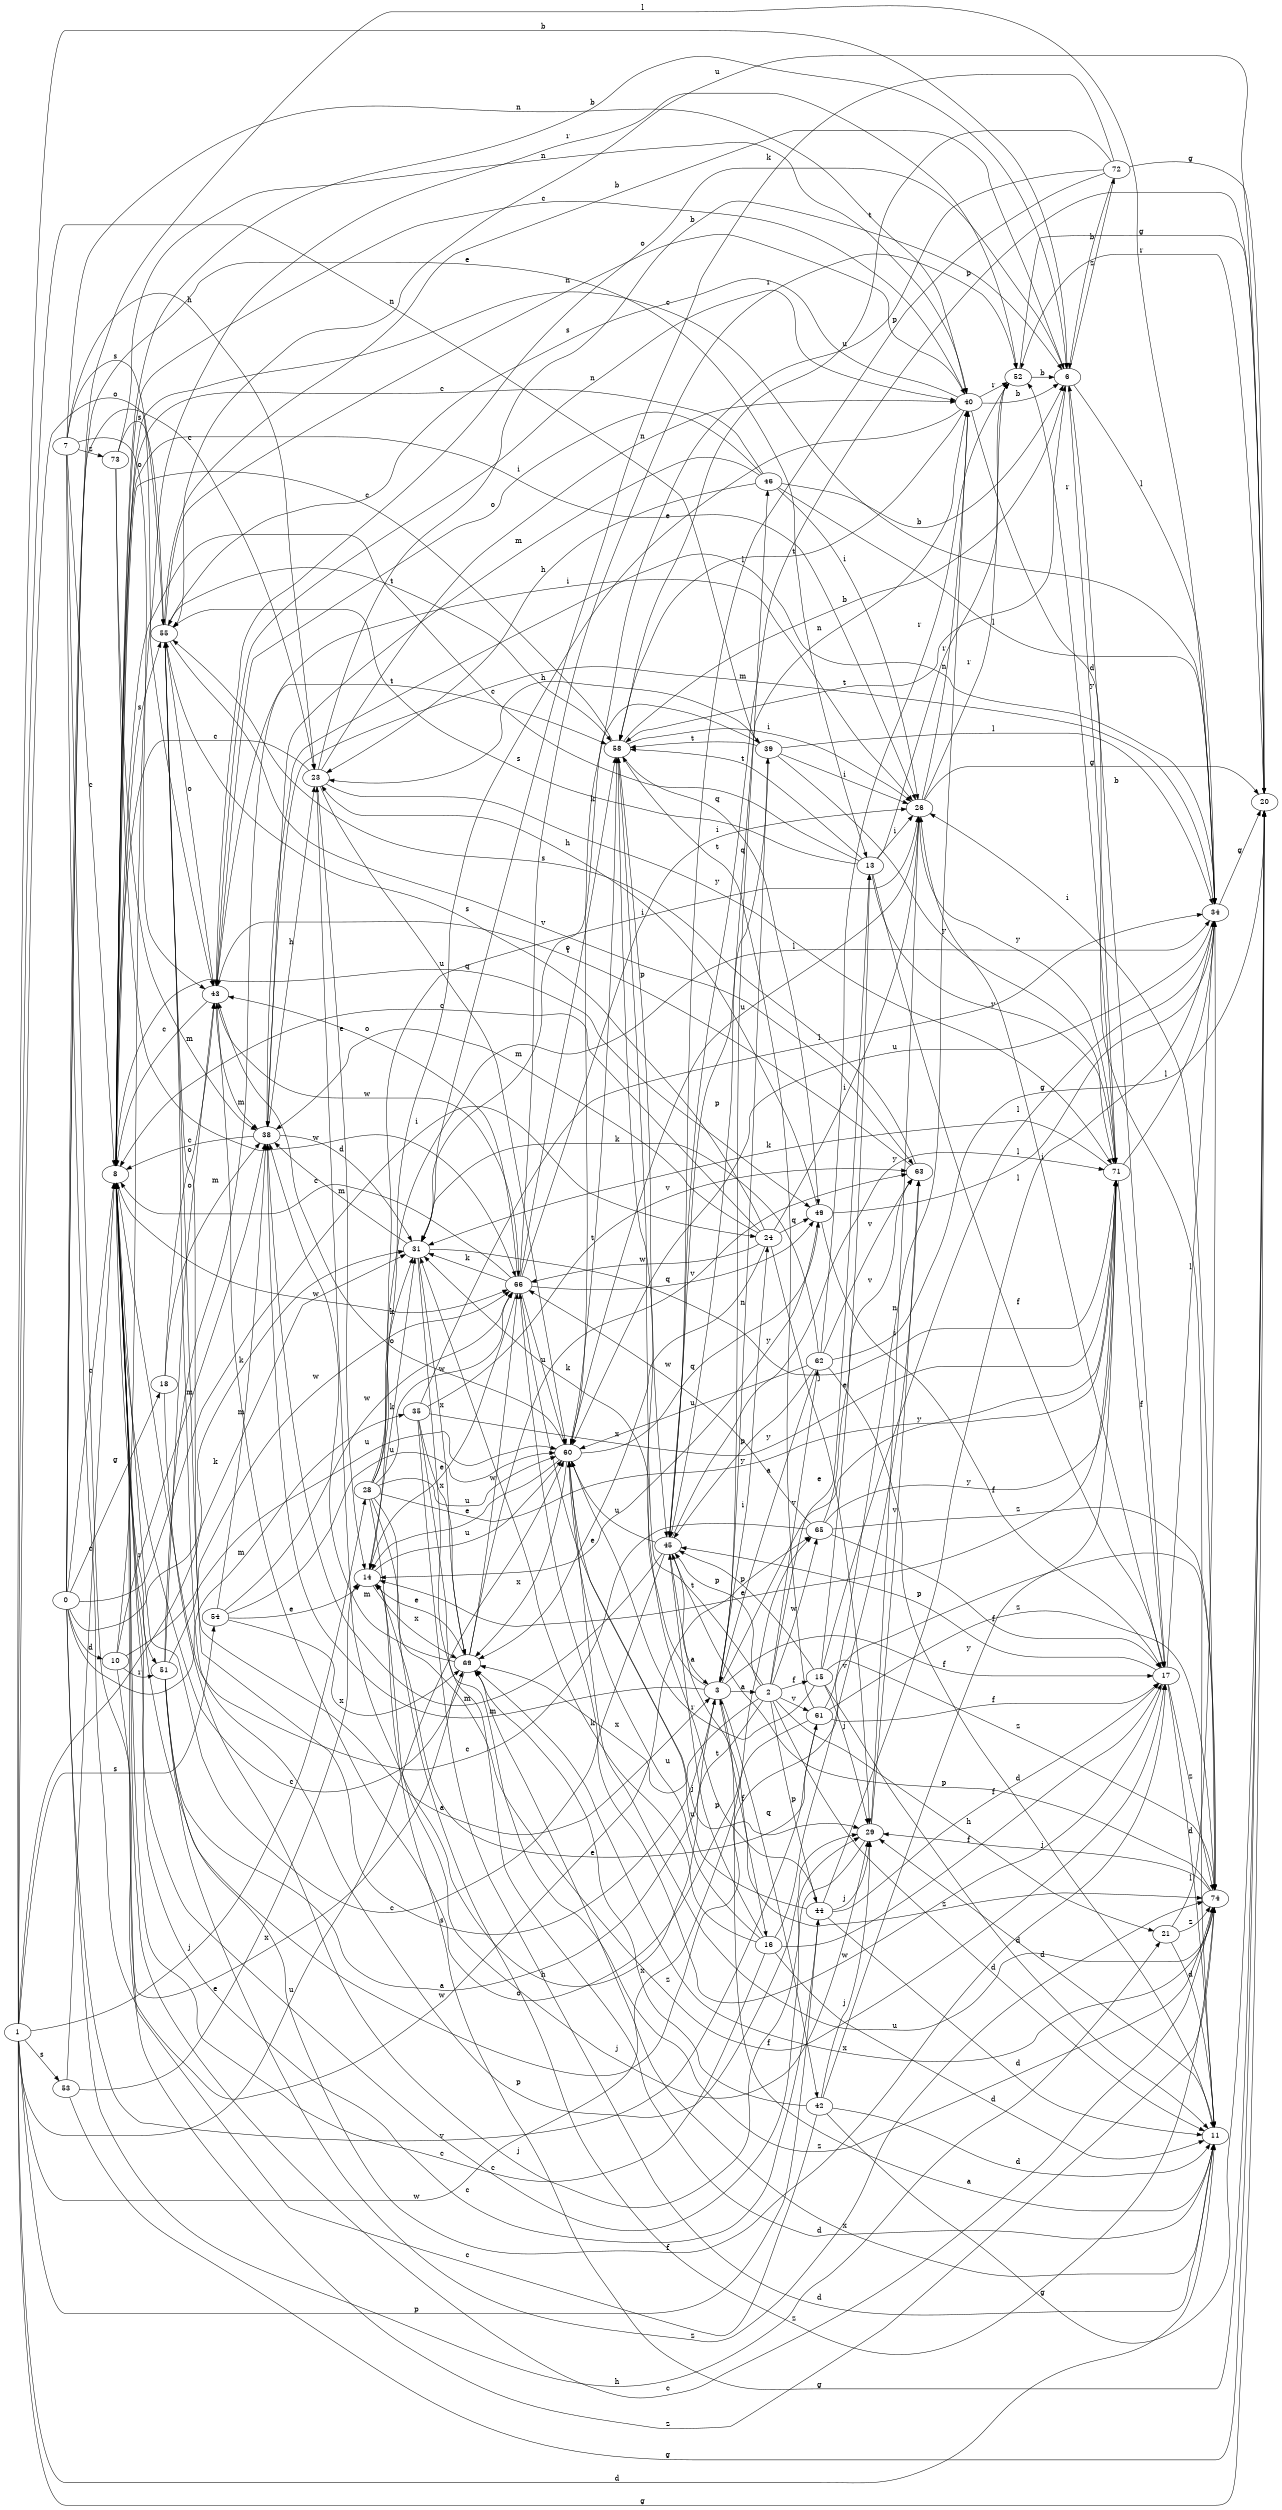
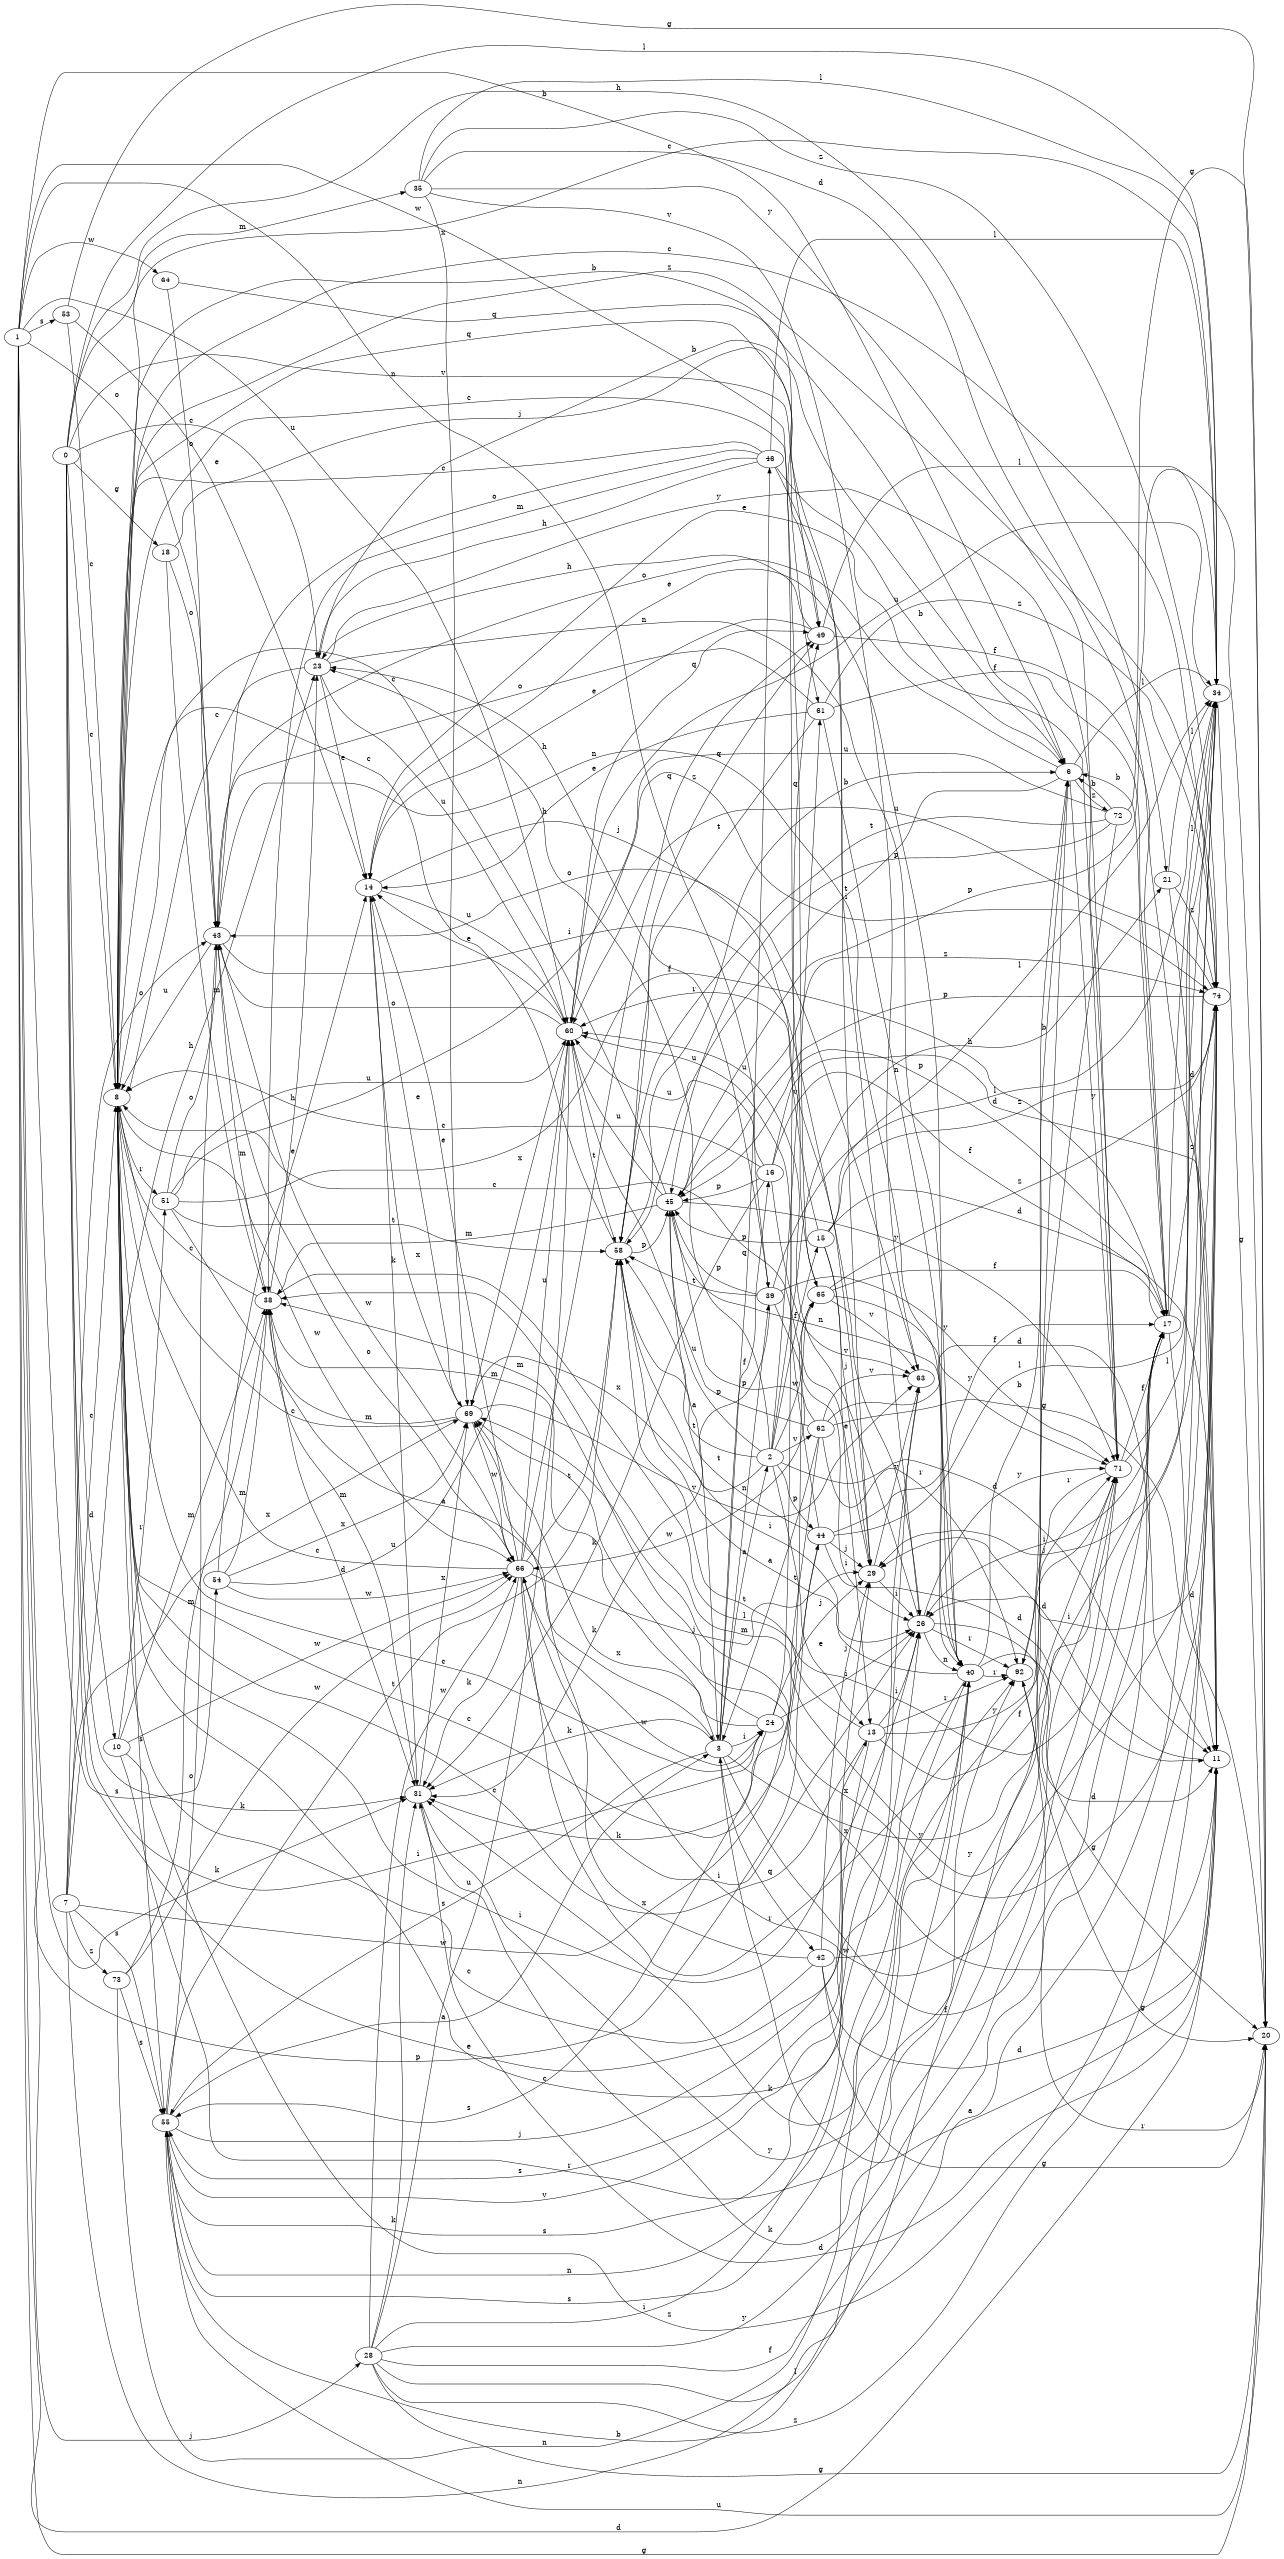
none -> (166, 281)
(1018, 377) -> (1020, 1672)
(164, 1030) -> (166, 991)
(519, 2082) -> (520, 2135)
